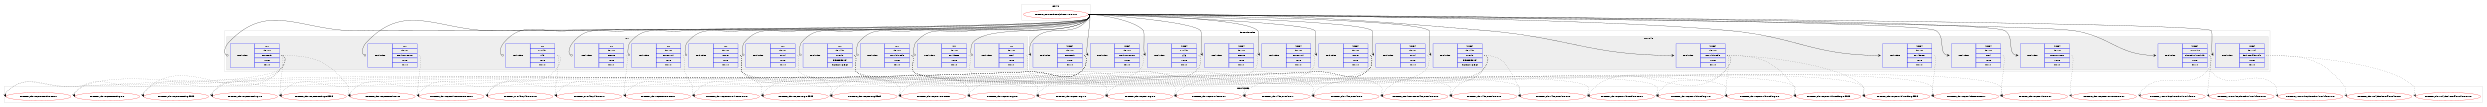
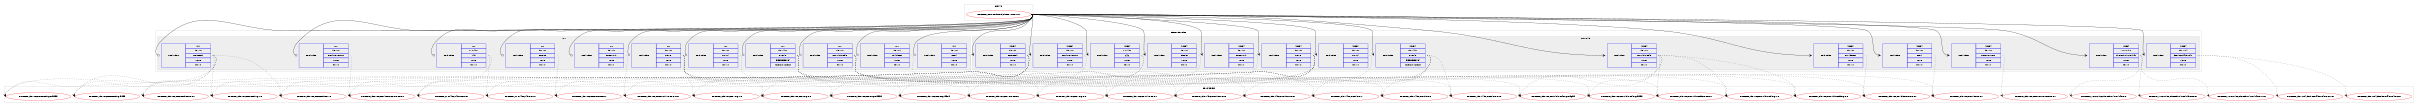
(107, 97) -> none
(1415, 97) -> (1484, 97)
(1829, 97) -> (1553, 97)
